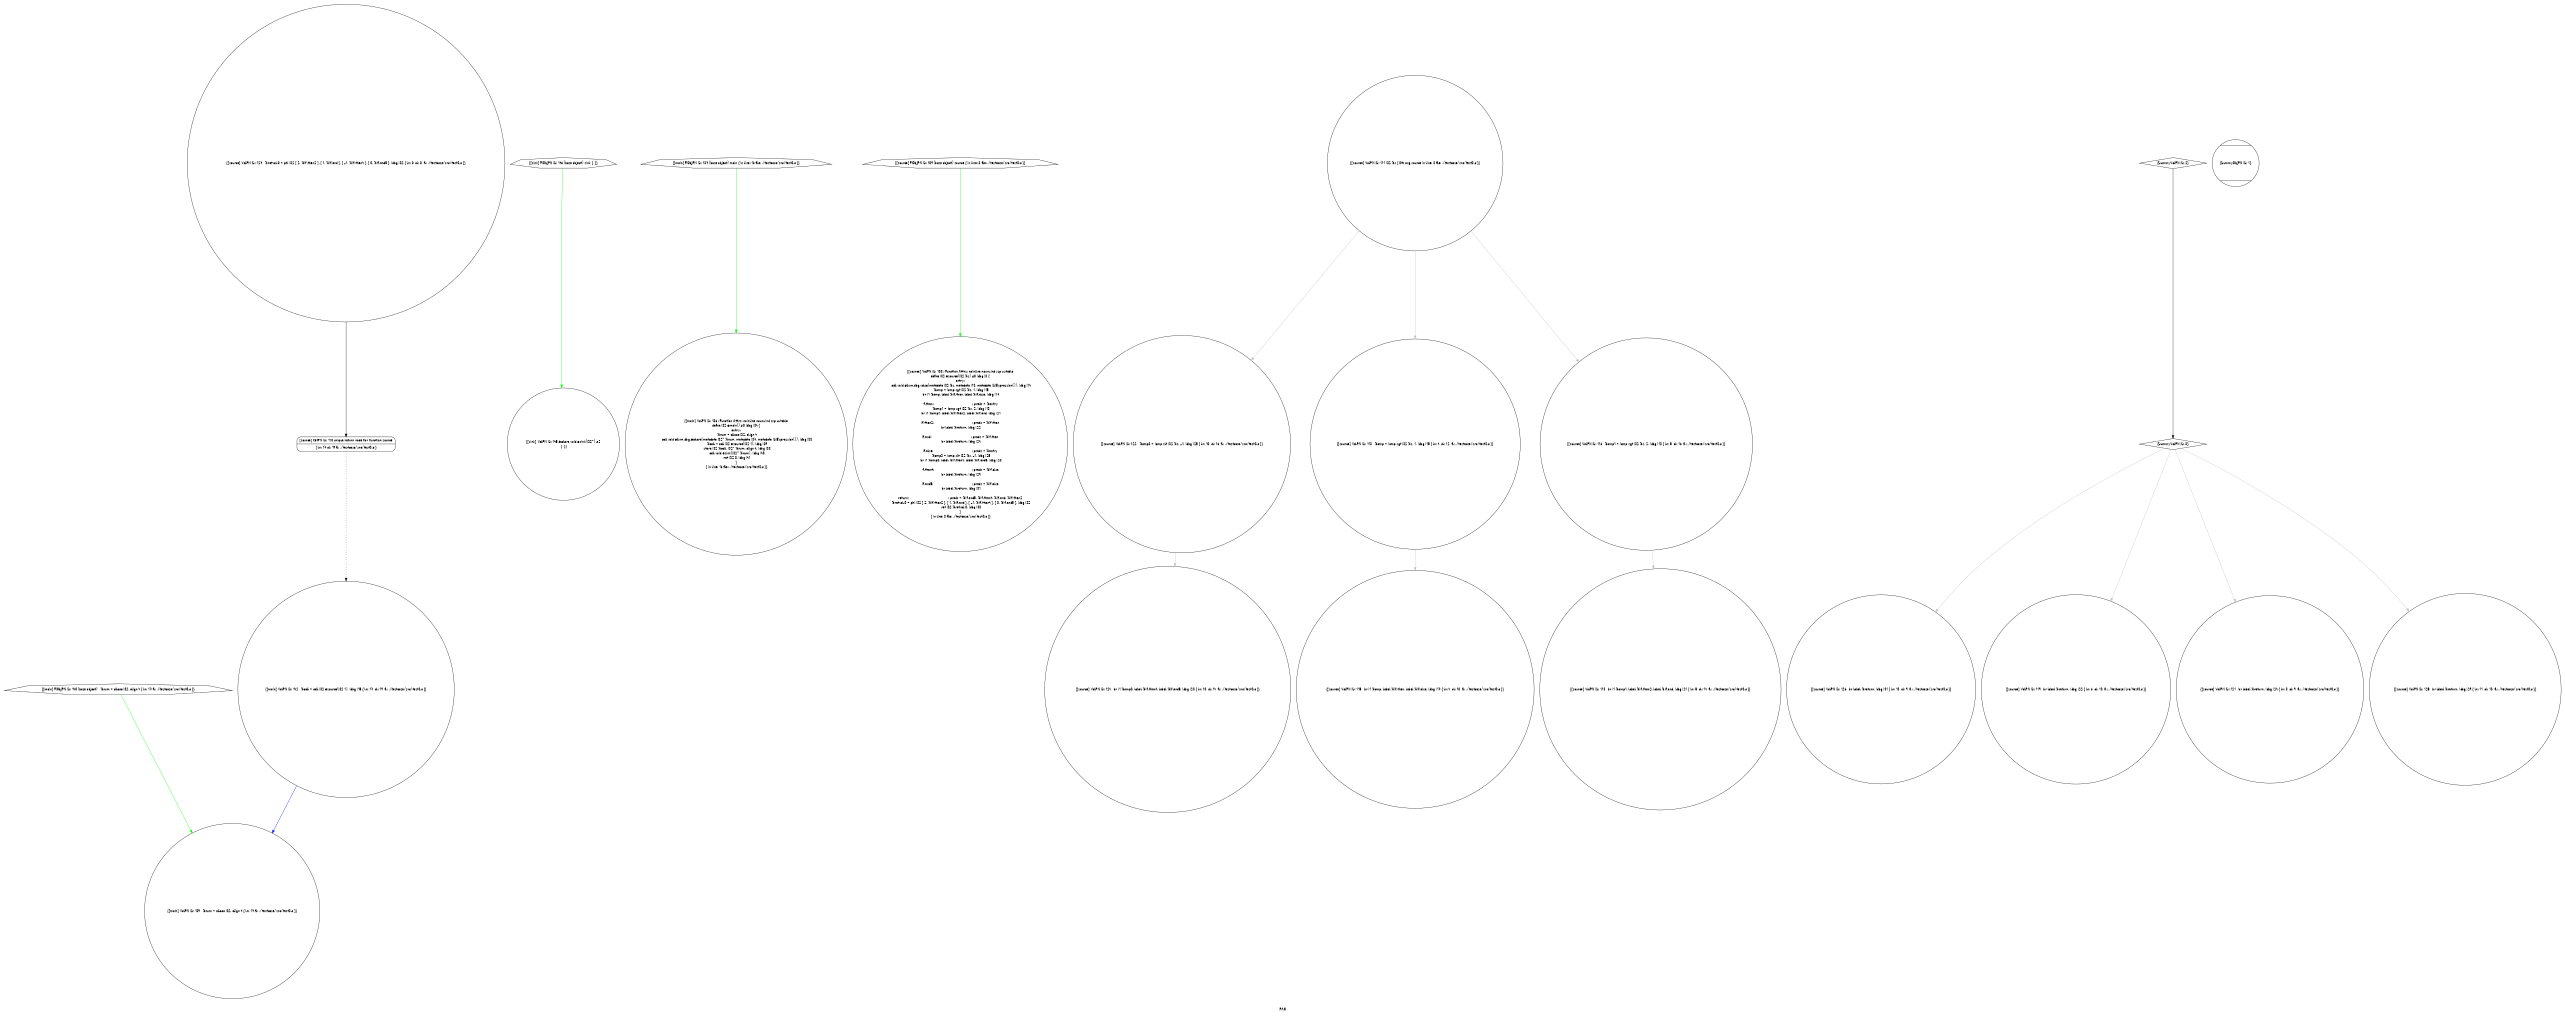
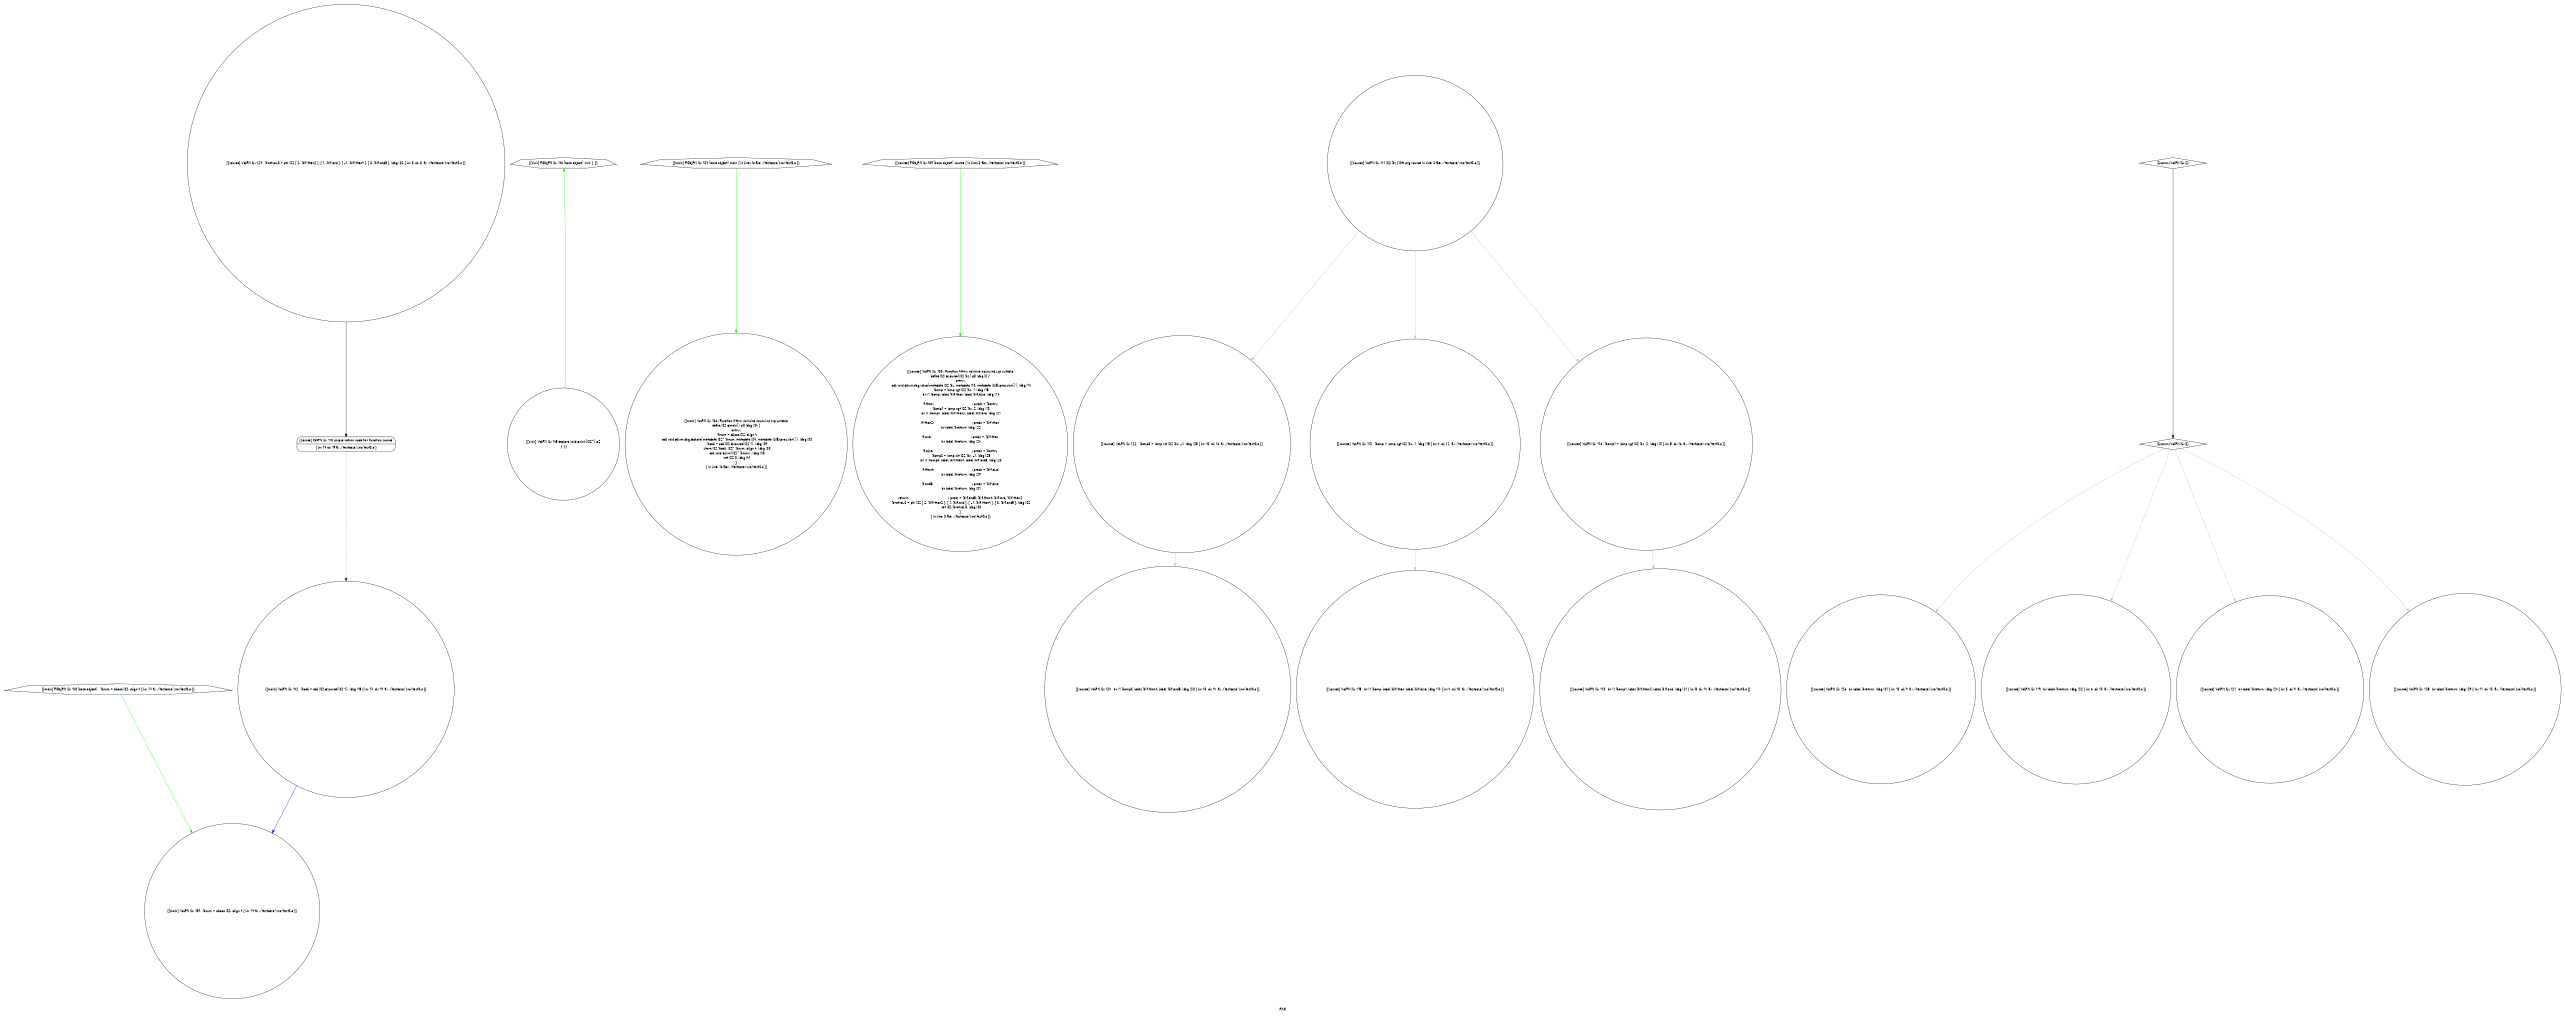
(2236, 163) -> none
(561, 276) -> (565, 280)
